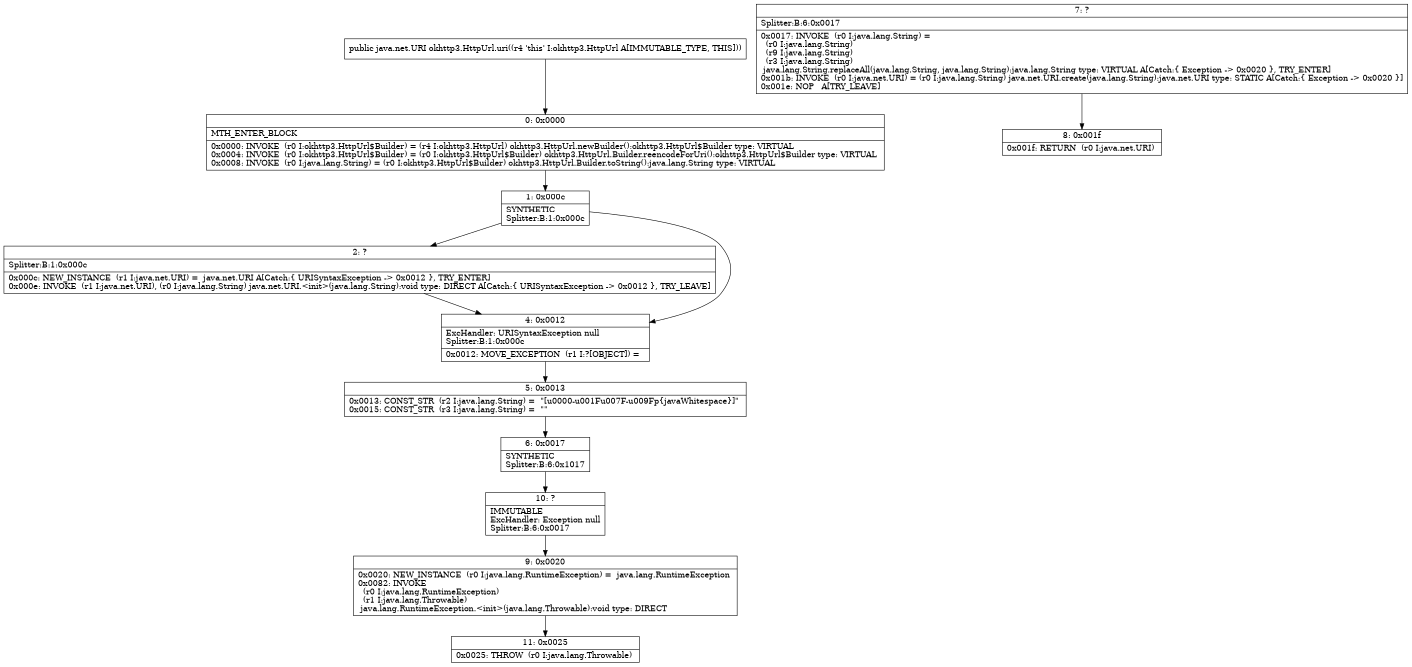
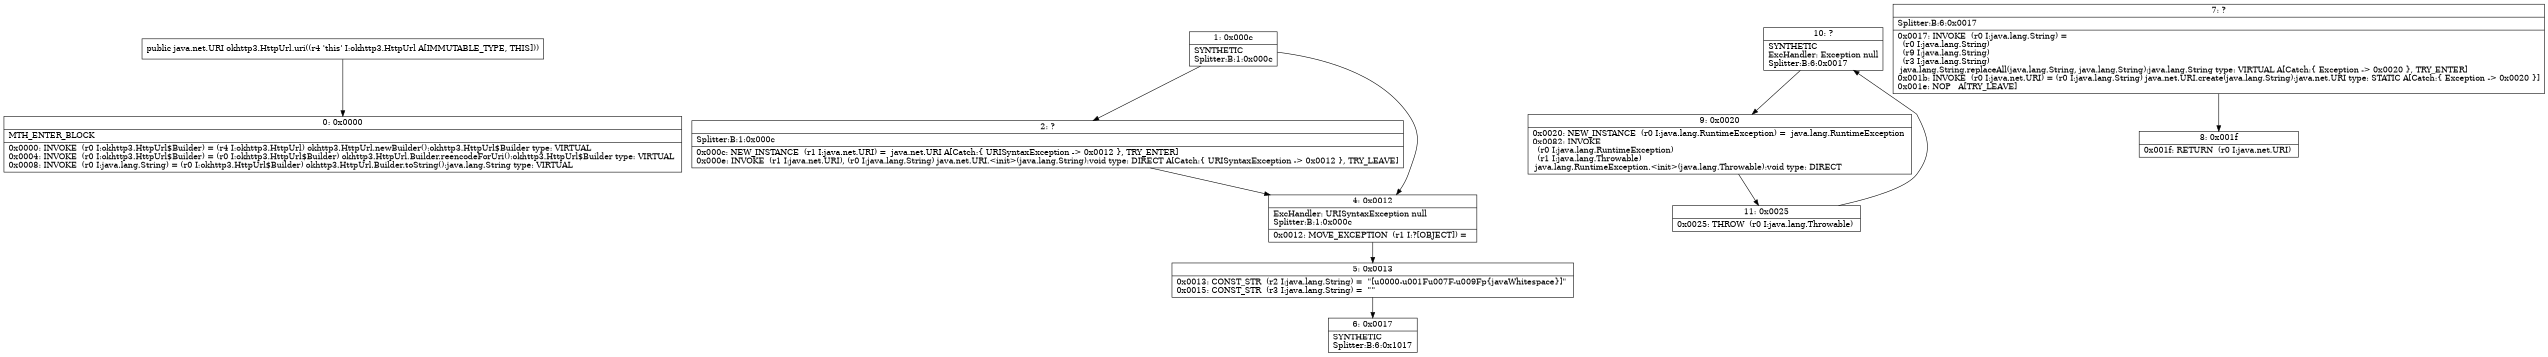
(545, 178) -> none
(545, 479) -> (1927, 152)
(517, 512) -> (1793, 47)
